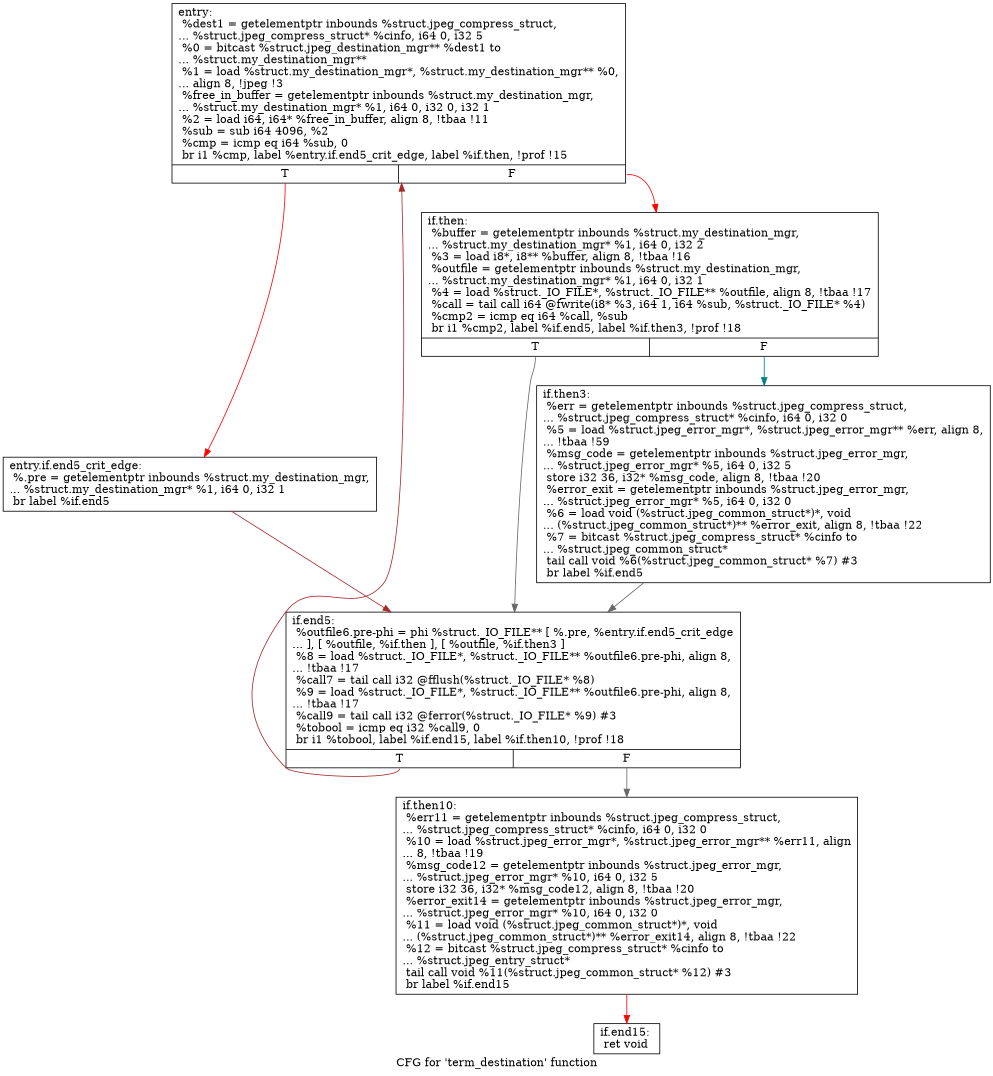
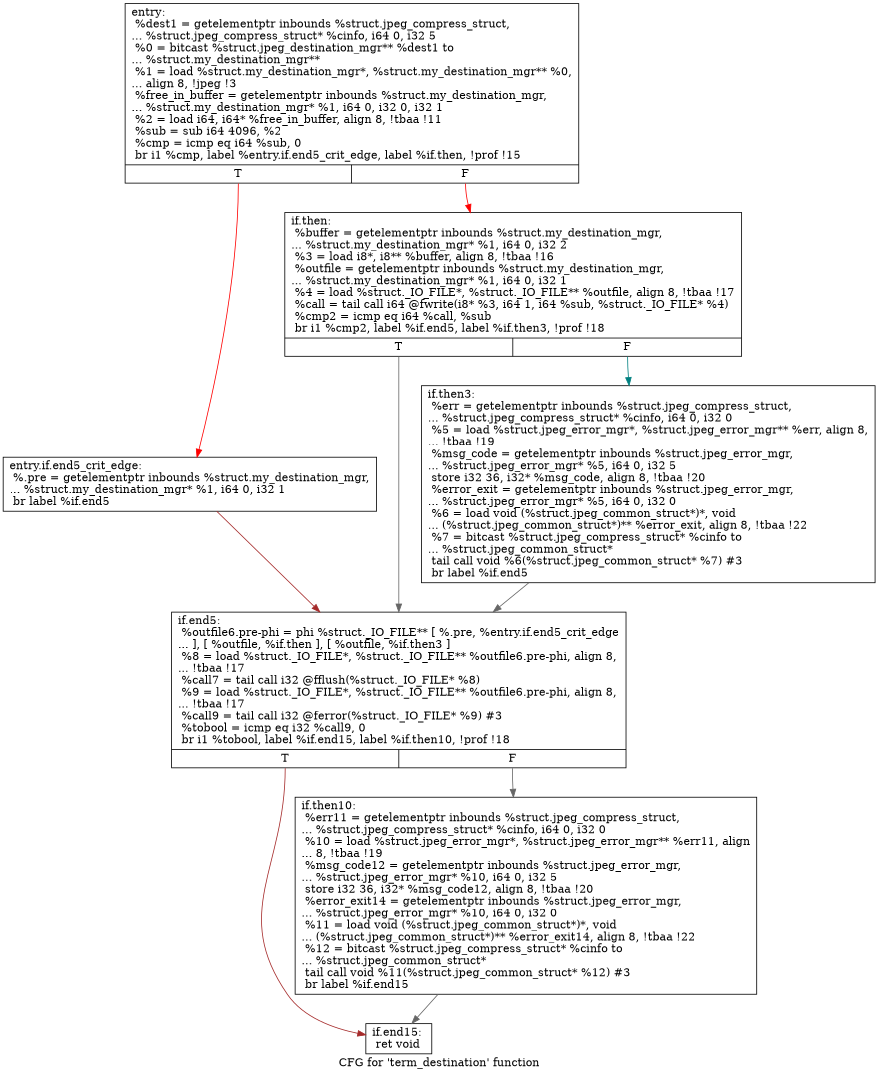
(577, 442) -> (462, 442)
(382, 584) -> (262, 924)
(486, 961) -> (394, 961)
(627, 1005) -> (428, 1006)
